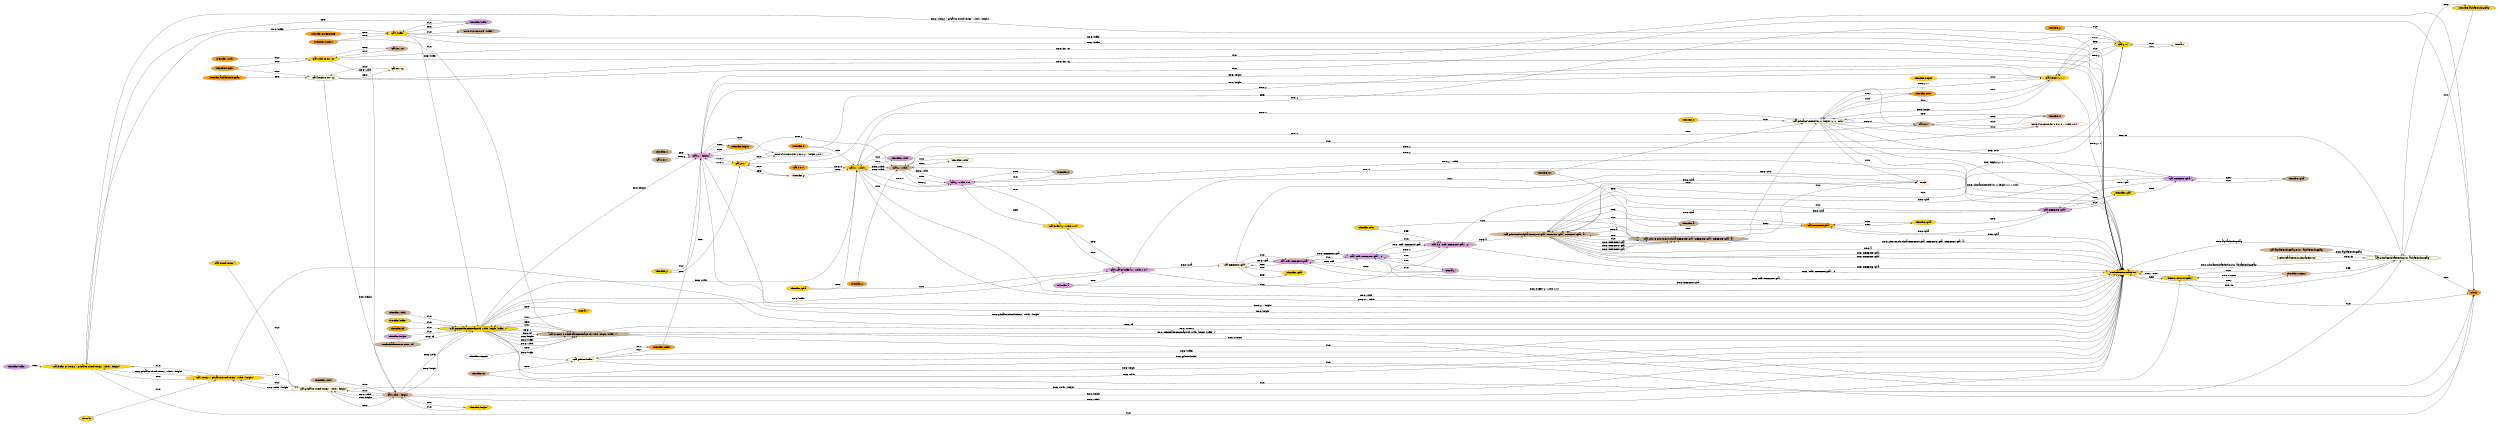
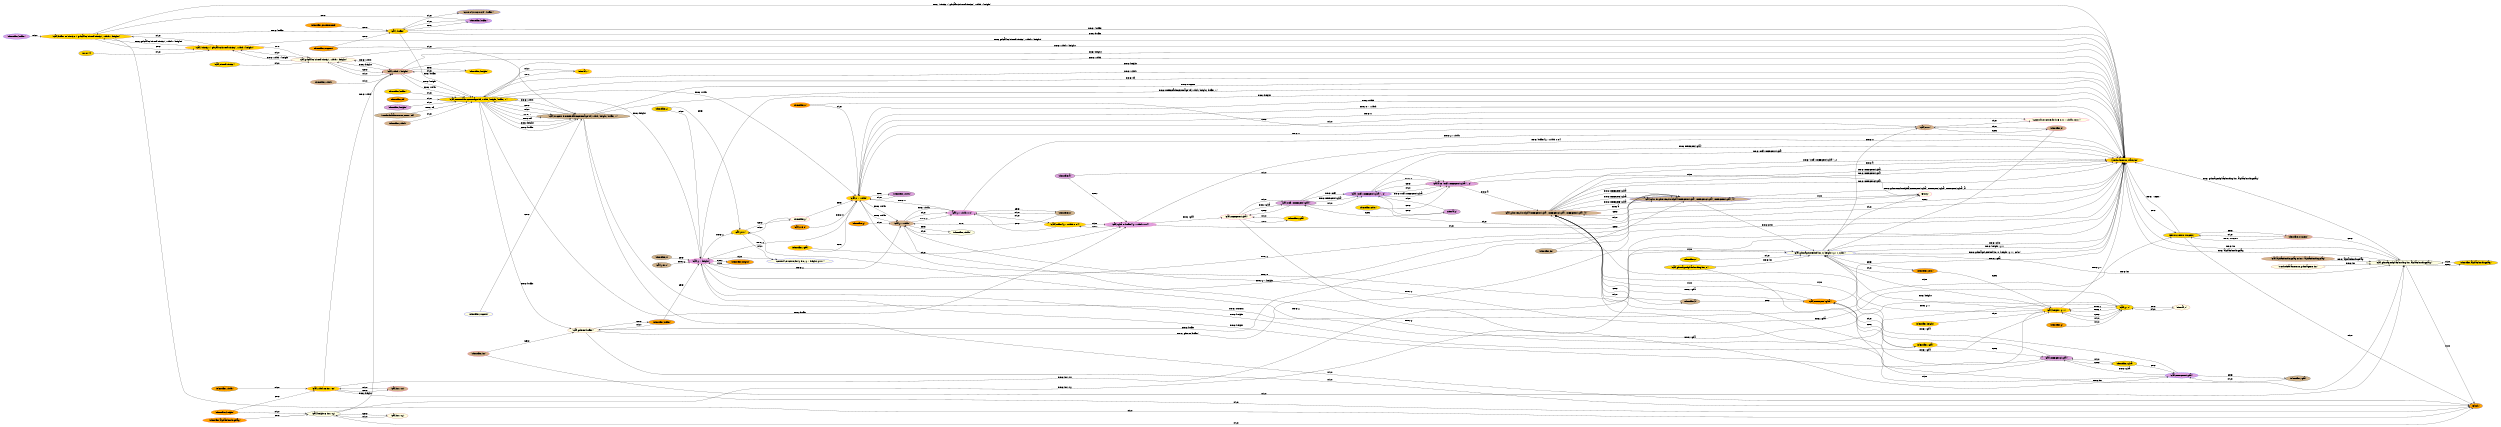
(719, 164) -> (790, 241)
none -> (1690, 267)
(86, 419) -> (86, 53)
